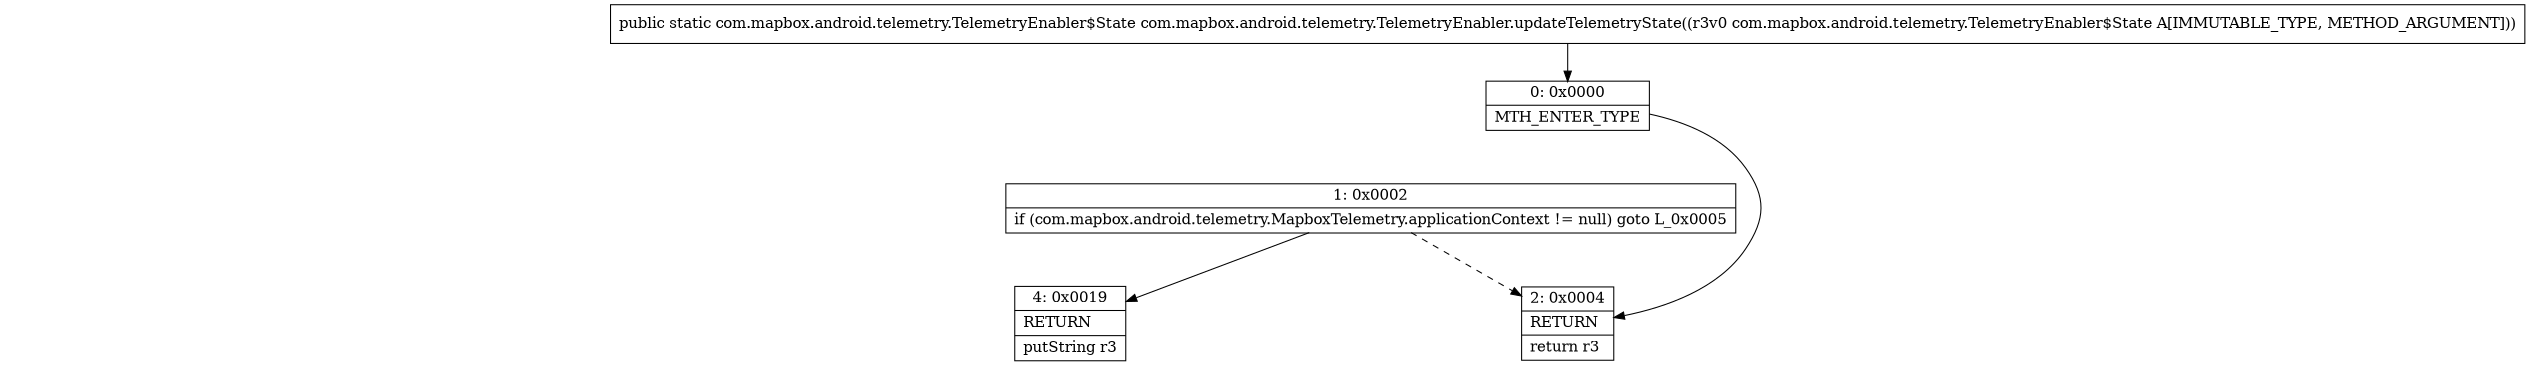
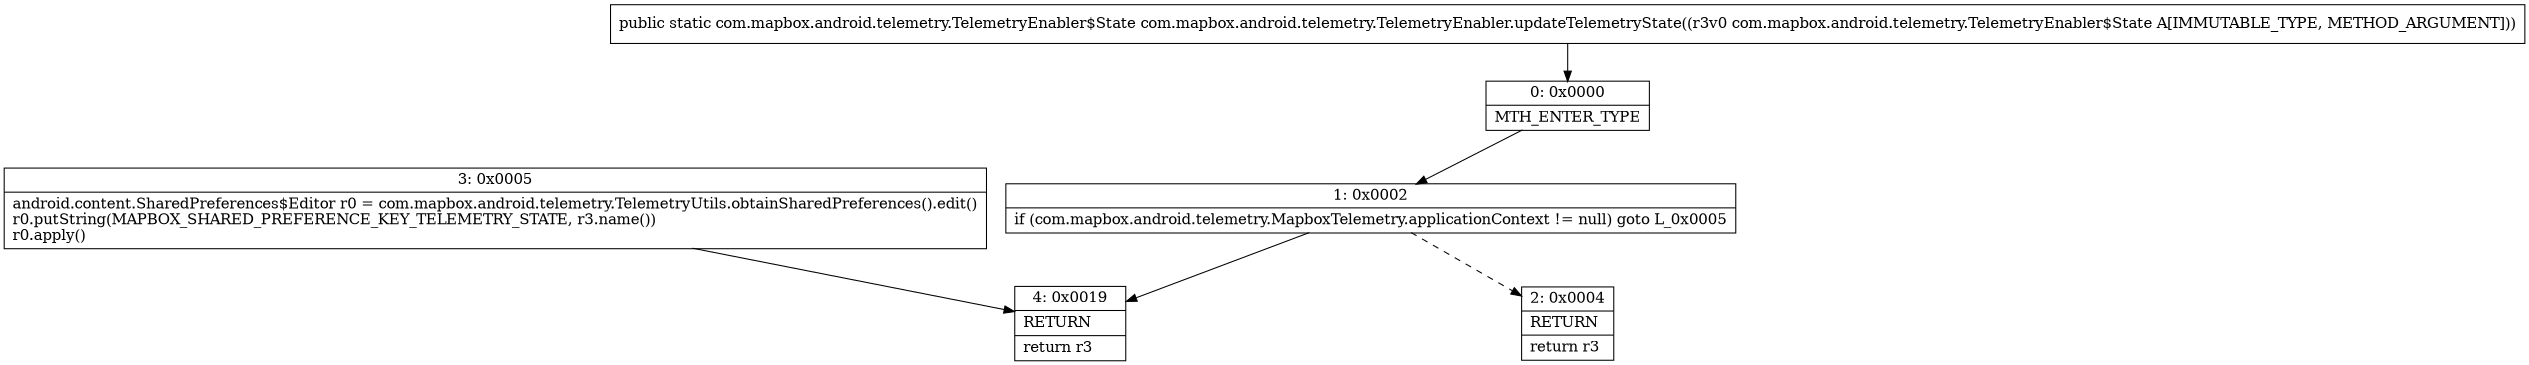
none -> (495, 208)
(1759, 223) -> (1474, 155)
(1070, 348) -> (1058, 348)
